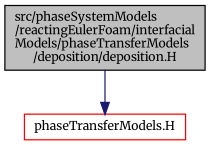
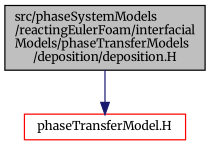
(105, 127) -> (105, 127)
